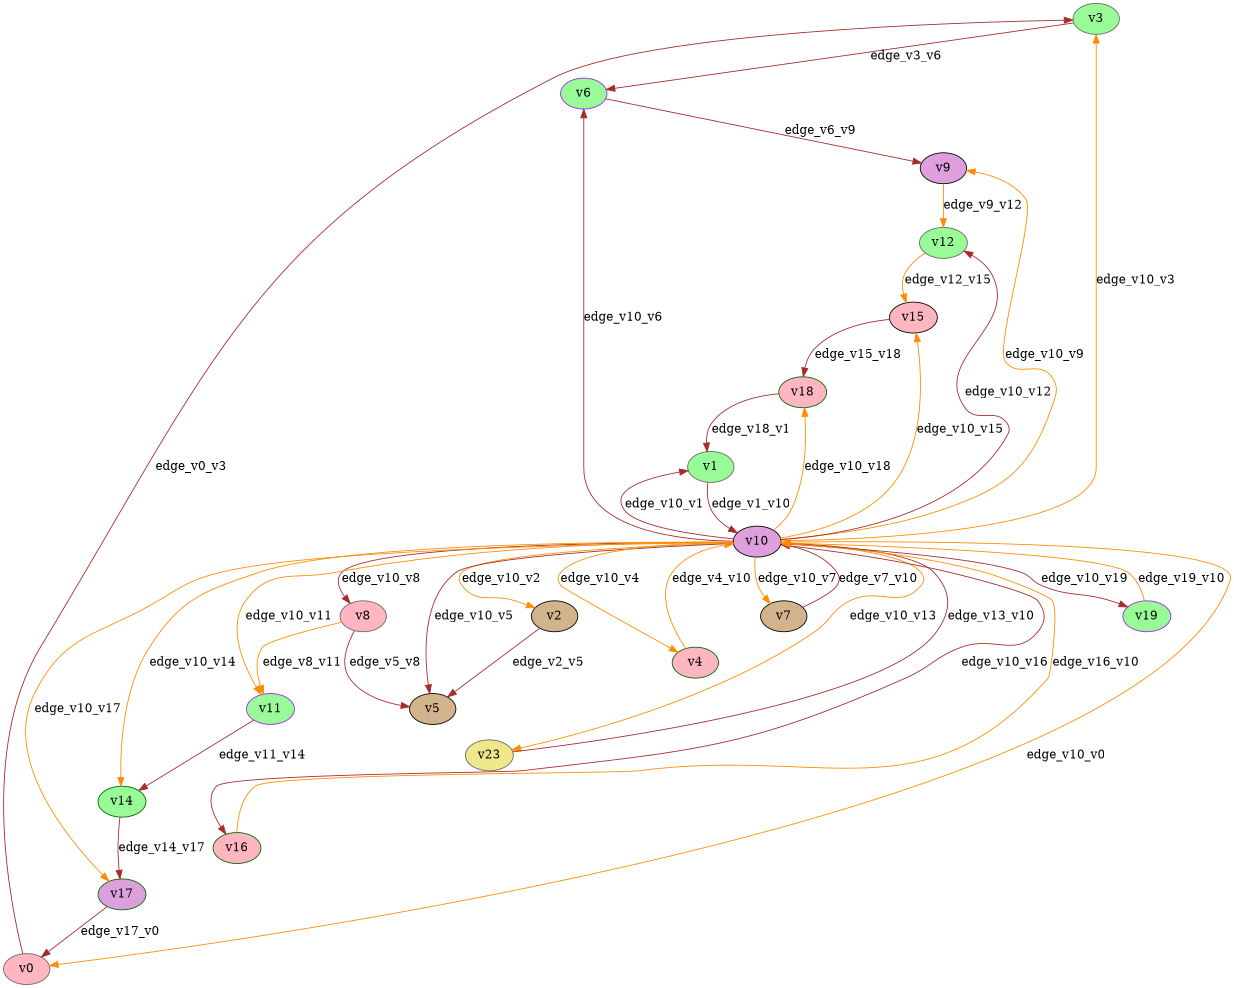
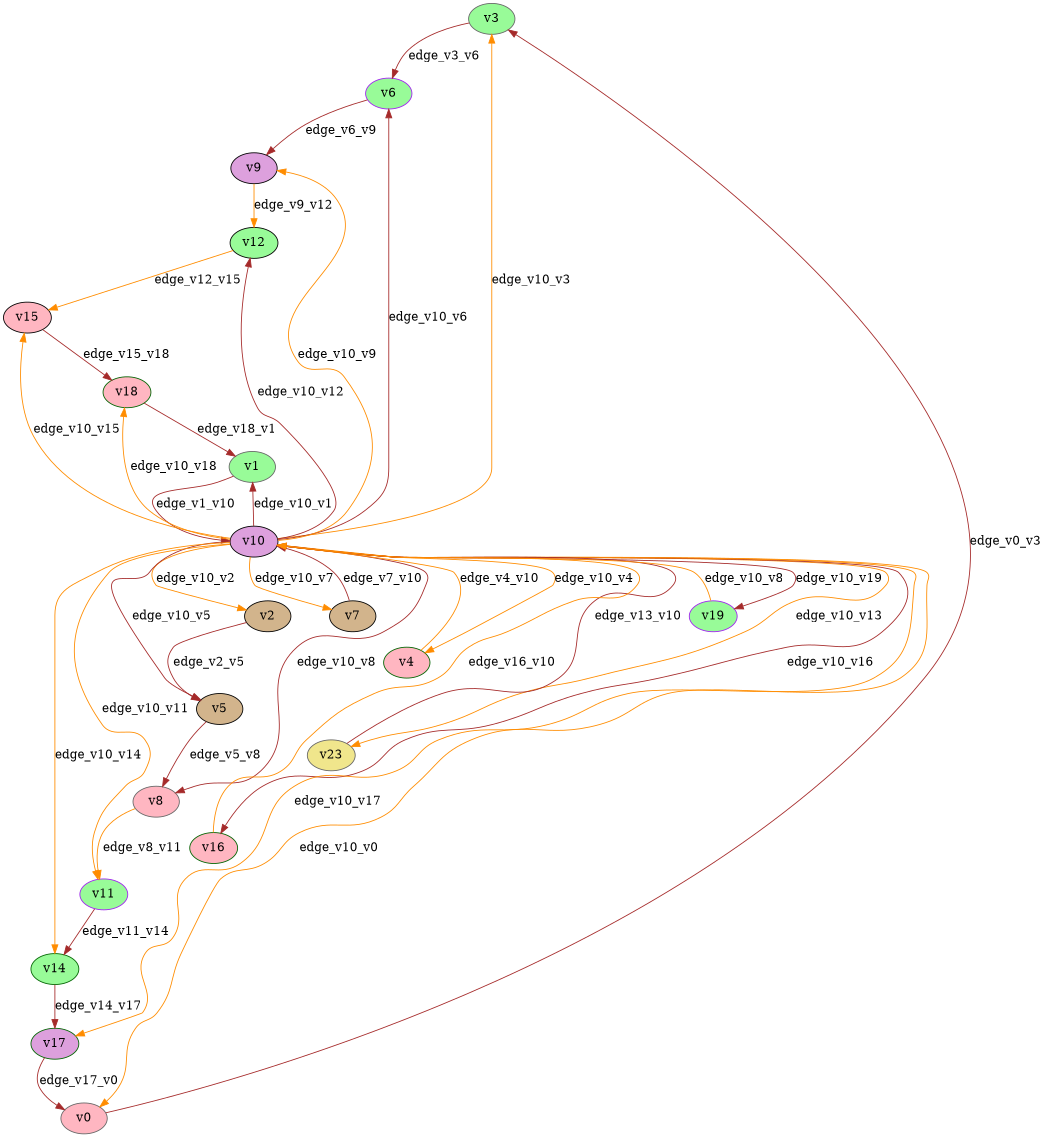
(943, 243) -> (254, 243)
(1182, 579) -> (744, 579)
(353, 682) -> (184, 748)
